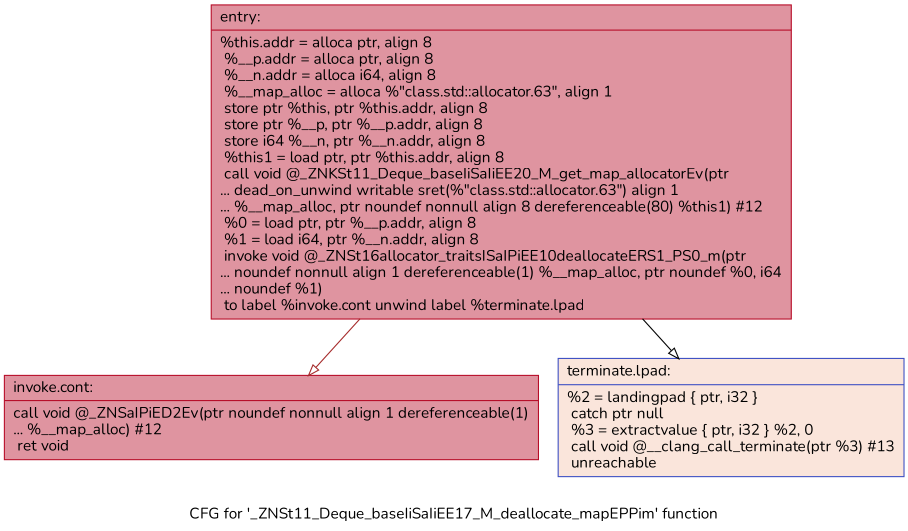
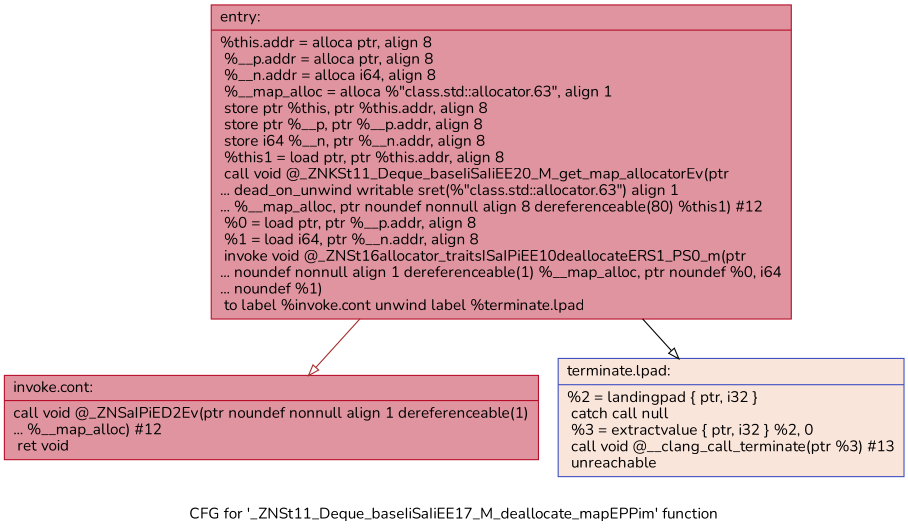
(616, 414) -> (618, 414)
